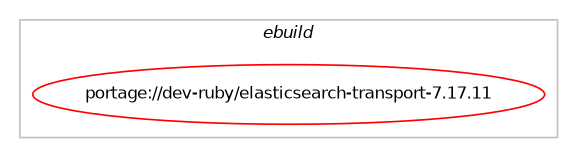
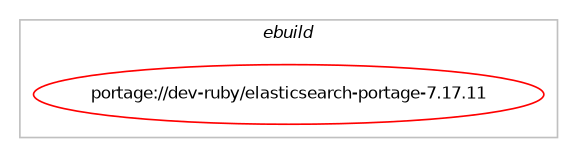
(289, 94) -> (289, 94)
